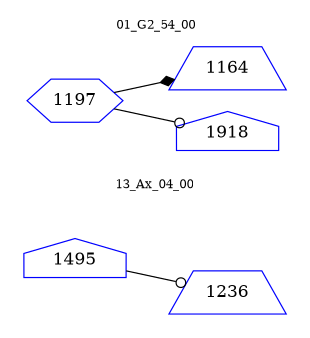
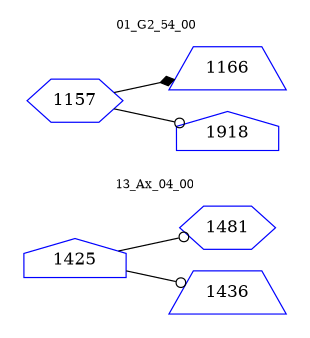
(228, 68) -> (228, 68)
(75, 101) -> (75, 101)
none -> (228, 228)
(75, 260) -> (75, 260)
(228, 292) -> (228, 292)
